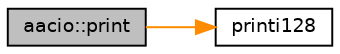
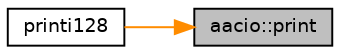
(171, 27) -> (150, 27)
